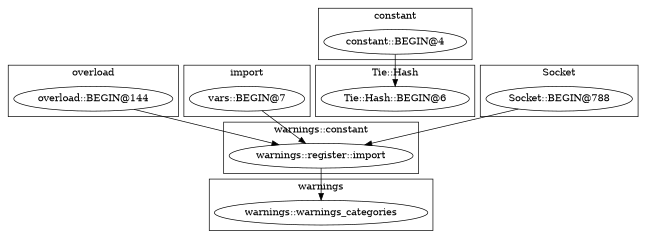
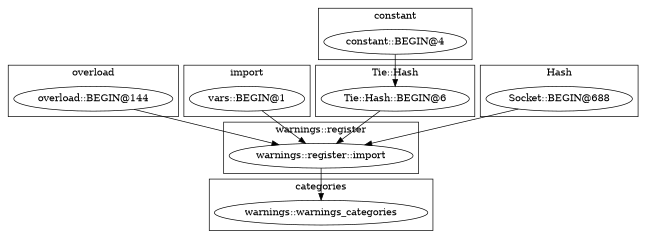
(559, 73) -> (559, 73)
(247, 99) -> (247, 99)
(559, 99) -> (559, 99)
none -> (359, 127)
(321, 130) -> (321, 130)
(321, 187) -> (321, 187)
